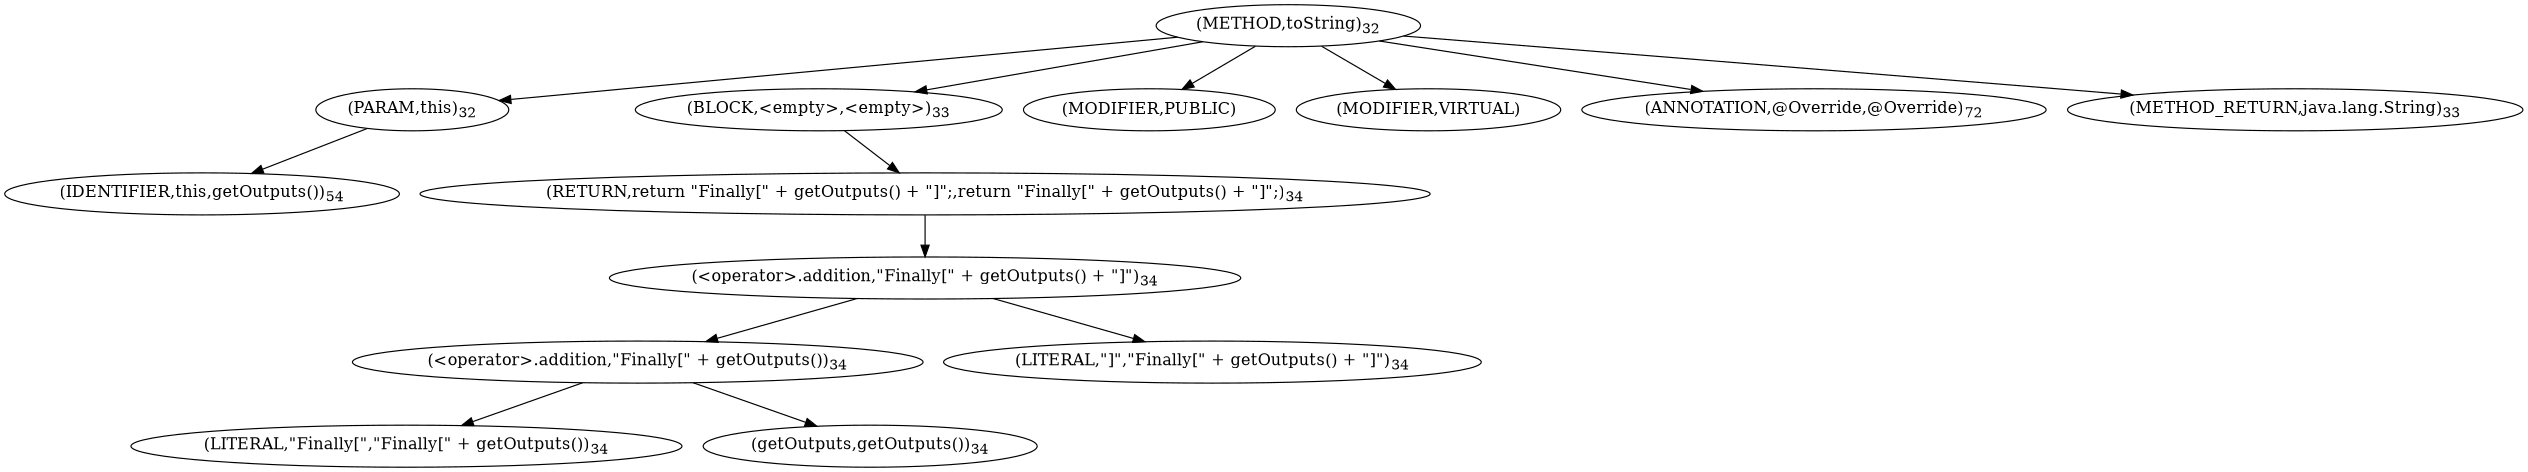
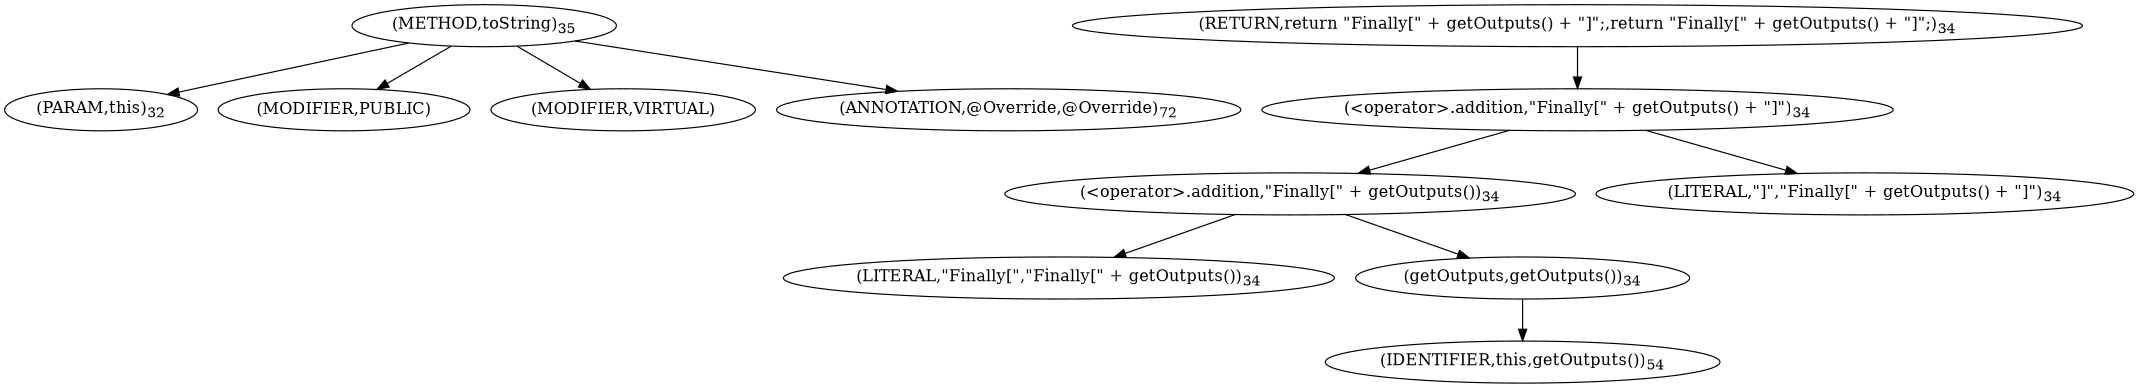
(1371, 24) -> (567, 24)
(819, 110) -> none
(2295, 110) -> none
(315, 149) -> (1523, 314)
